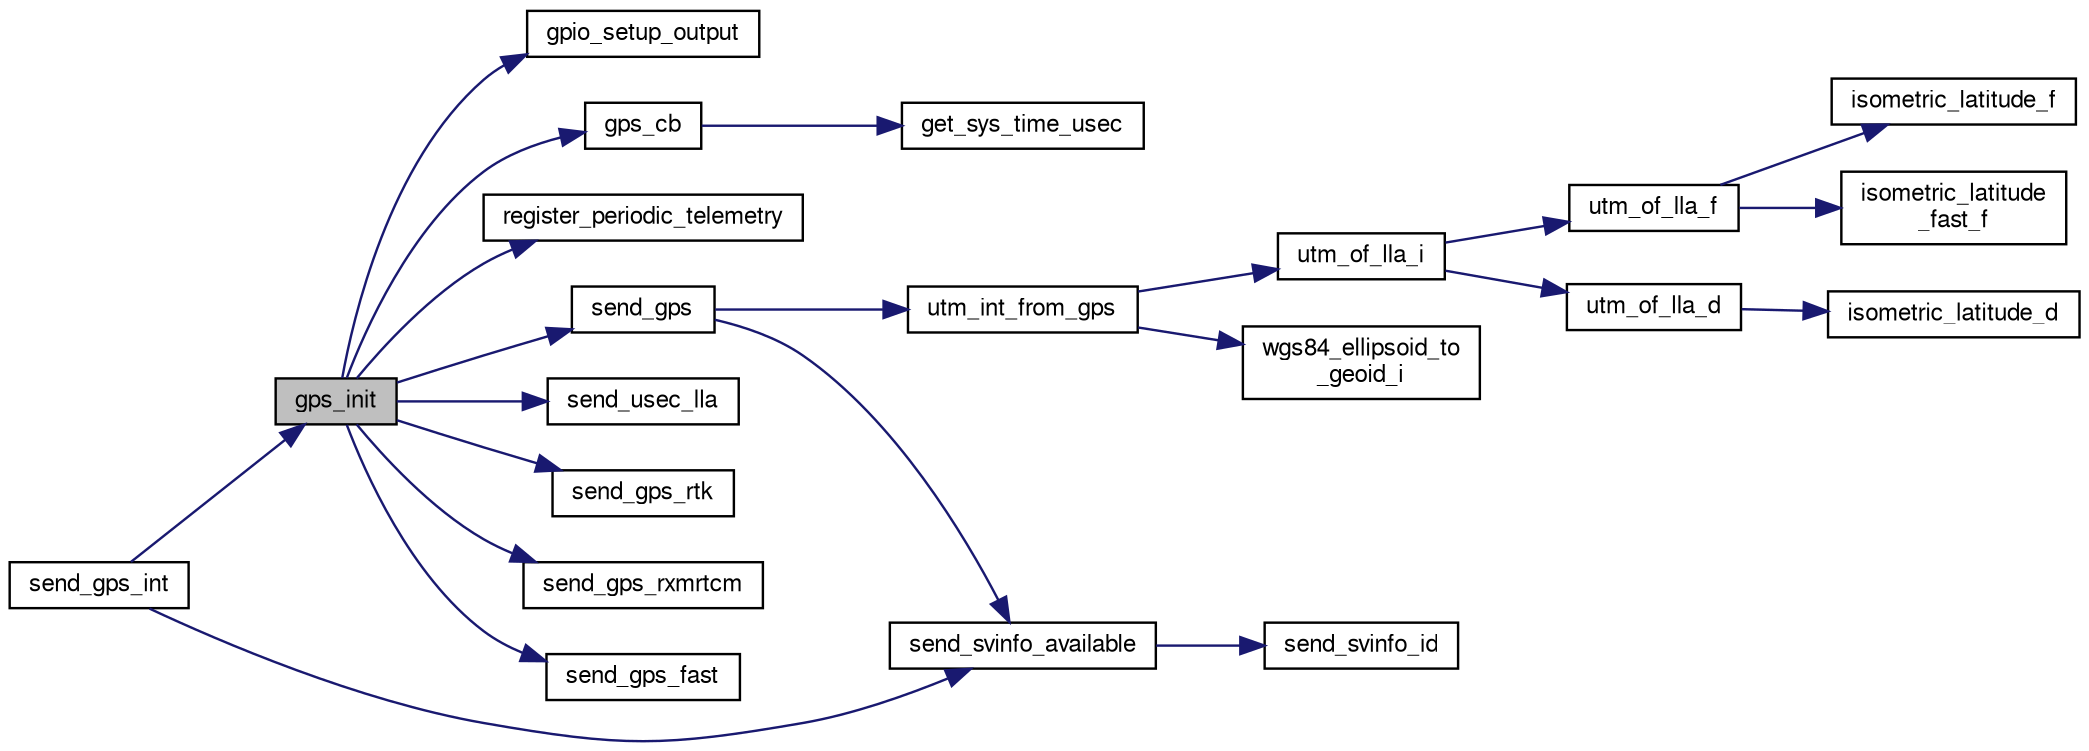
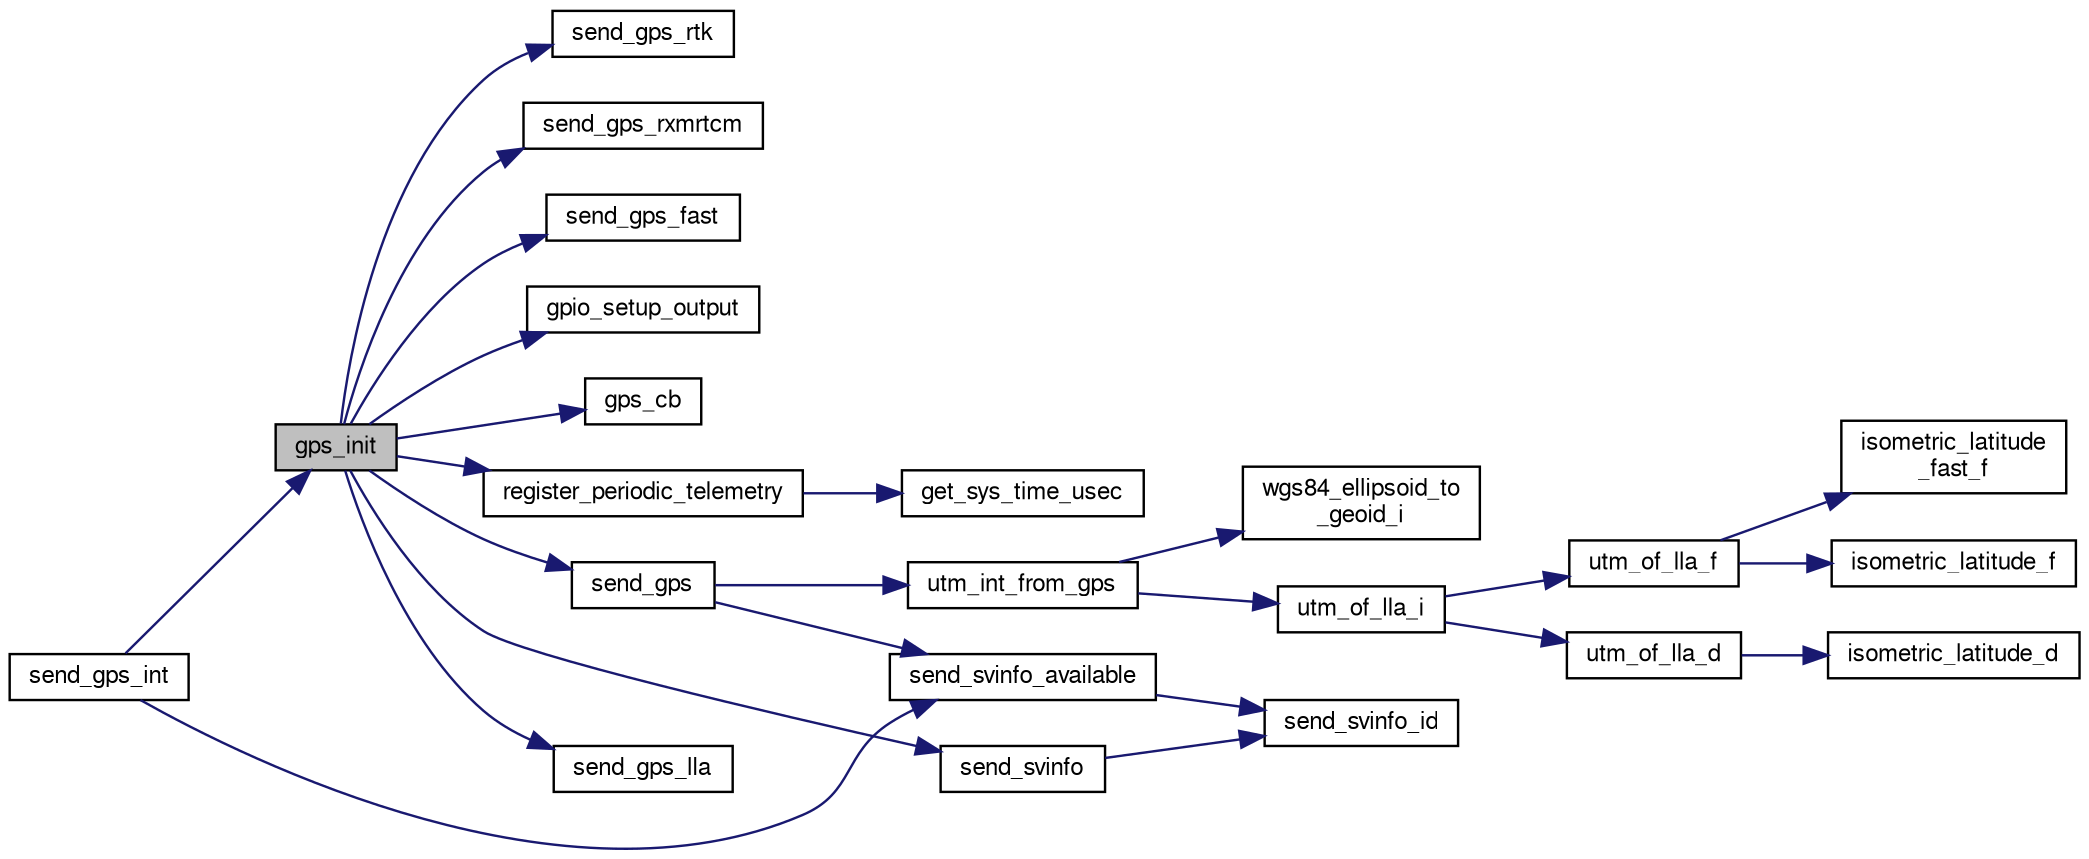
(789, 126) -> (840, 493)
(643, 401) -> (643, 769)
none -> (1023, 769)
